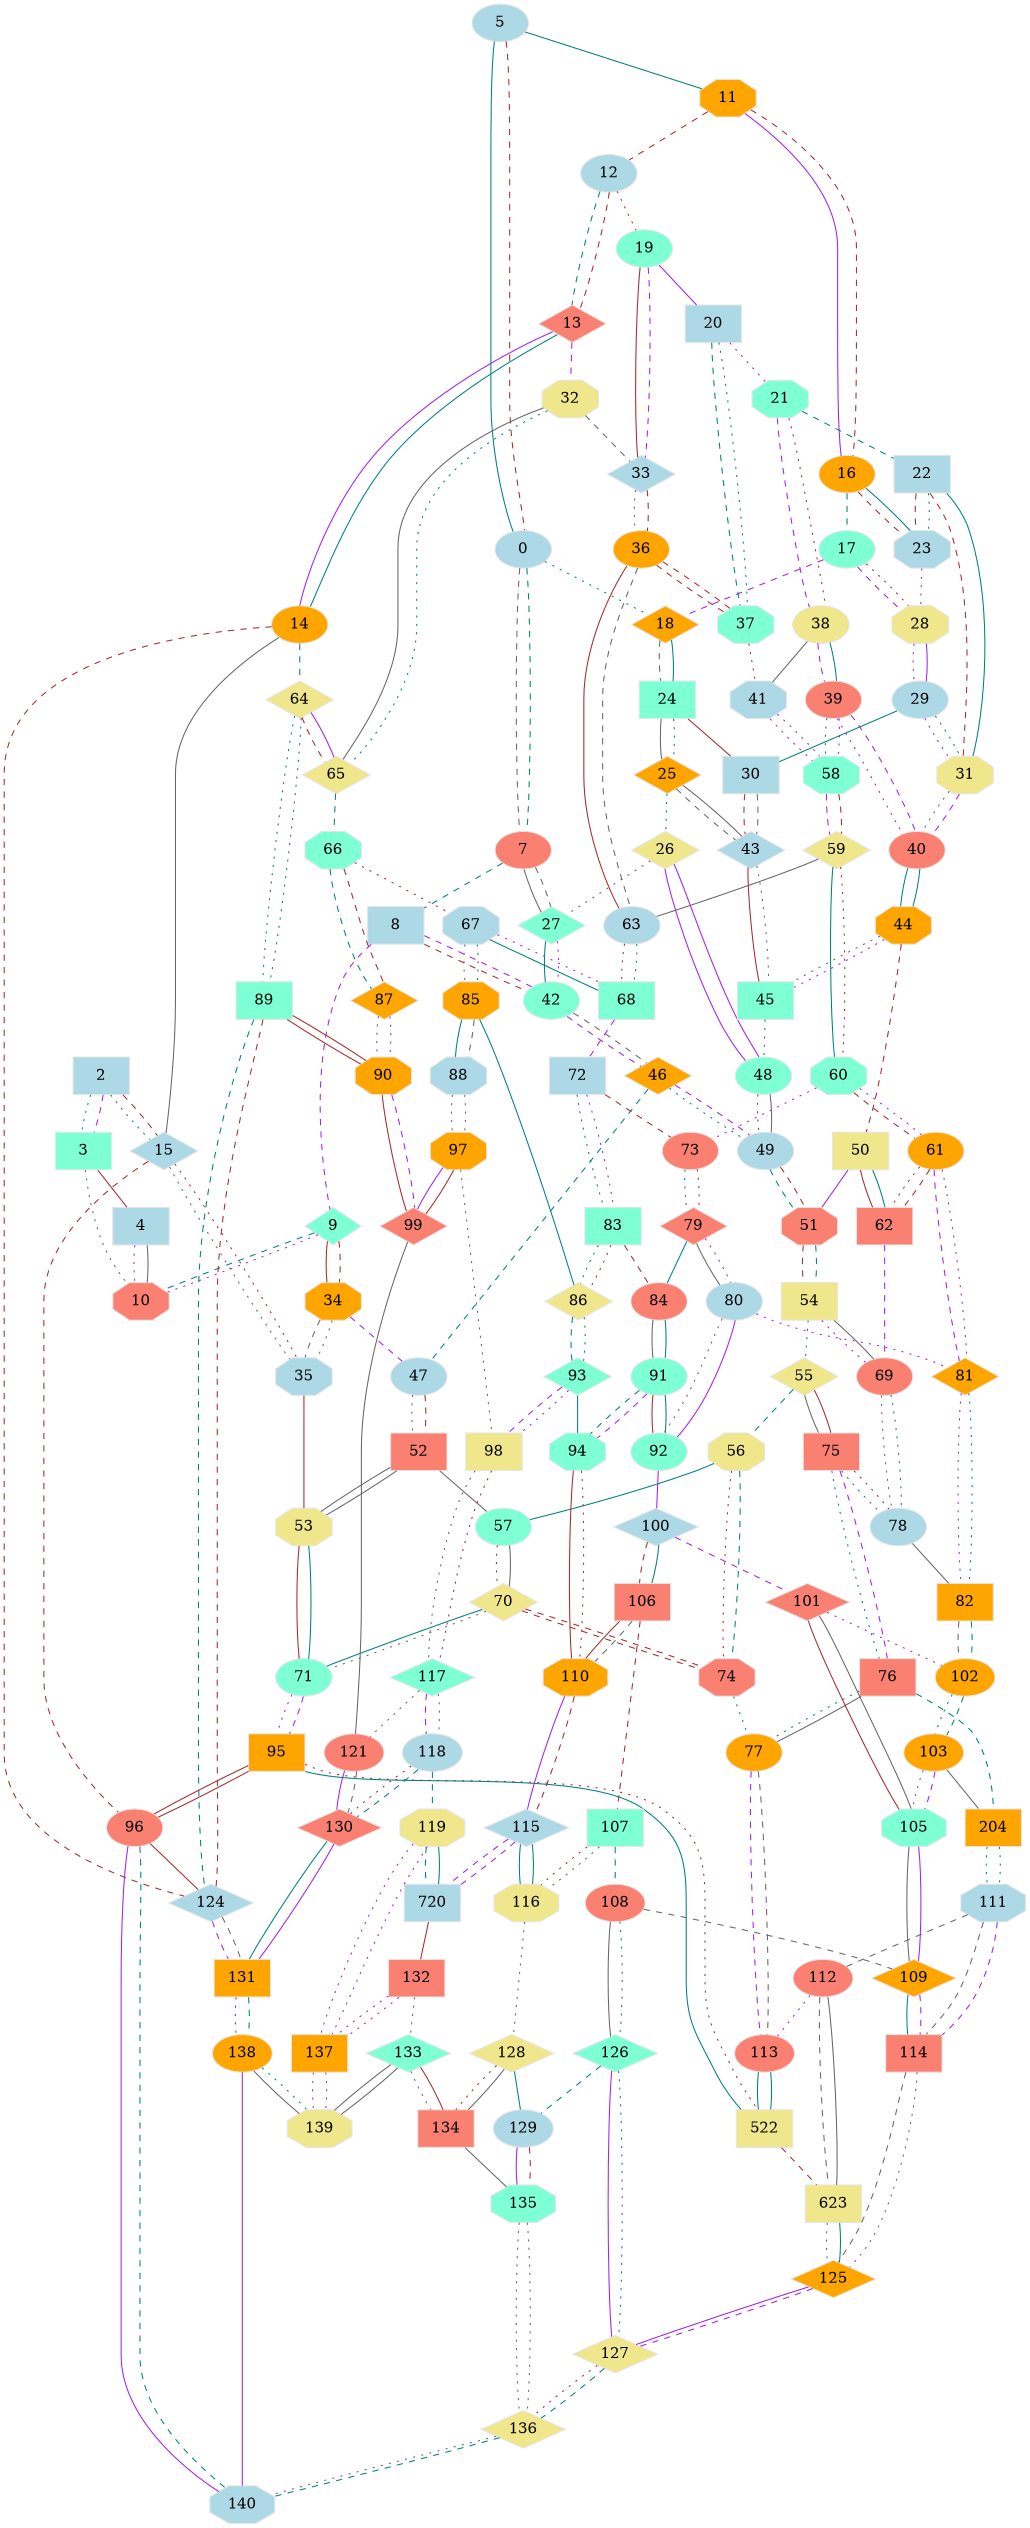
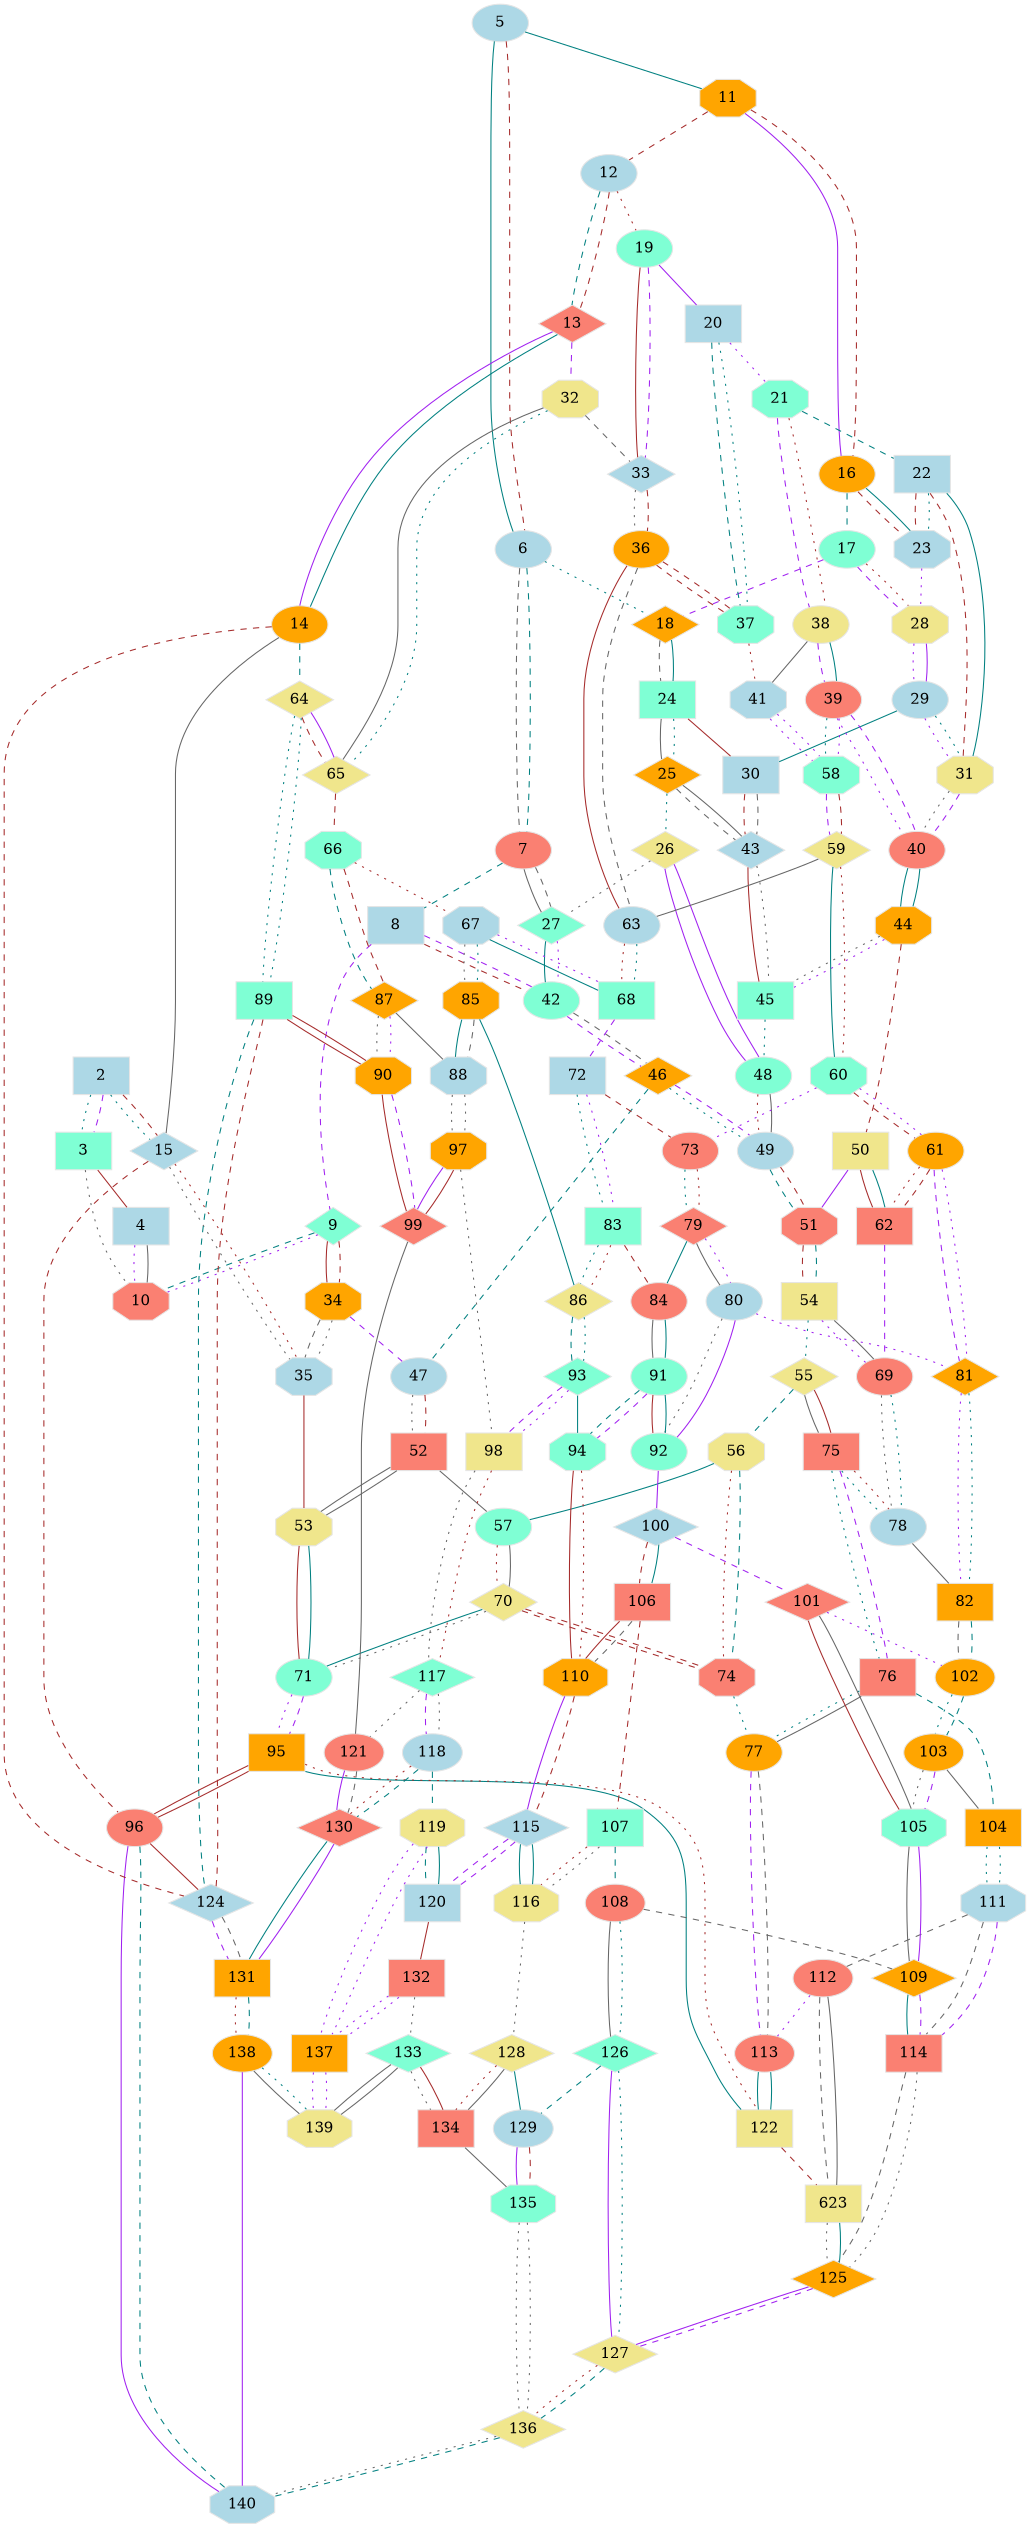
(523, 549) -> (523, 549)
(335, 812) -> (335, 812)
none -> (419, 1036)
(993, 1828) -> (993, 1828)
(432, 1903) -> (432, 1903)
(765, 2129) -> (765, 2129)
